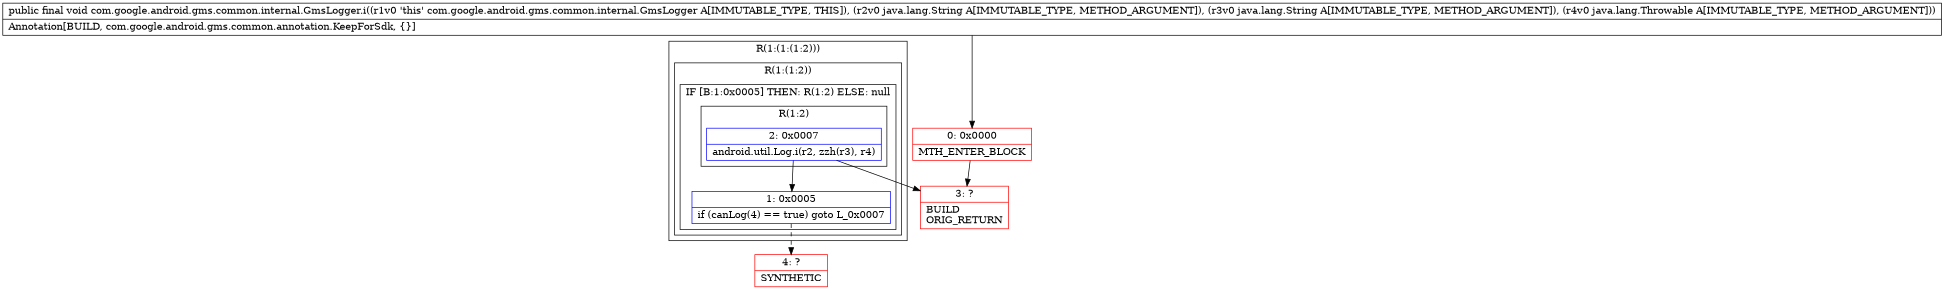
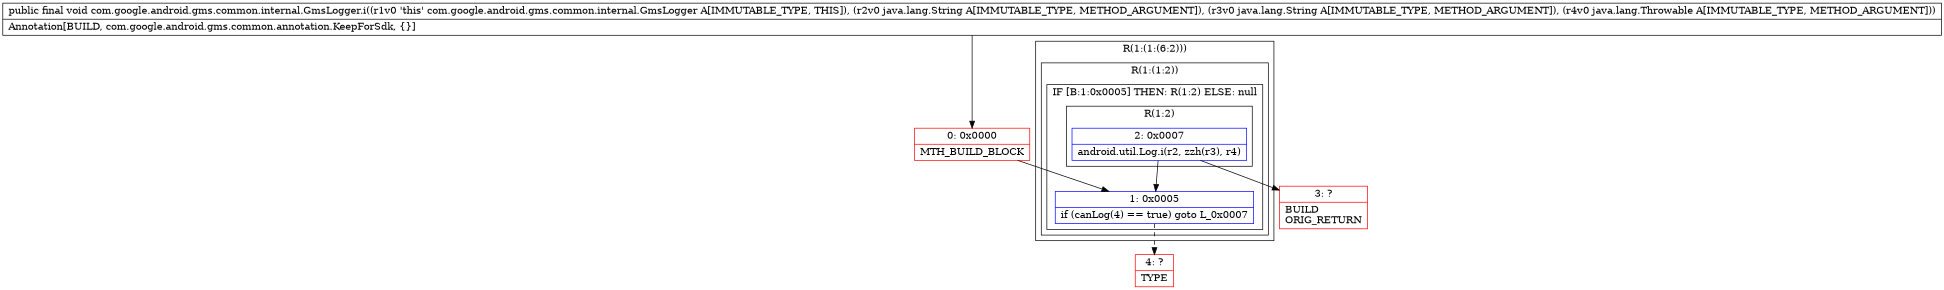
(788, 49) -> (1155, 49)
(972, 152) -> (972, 152)
(969, 170) -> (1060, 175)
(791, 278) -> (1154, 278)
